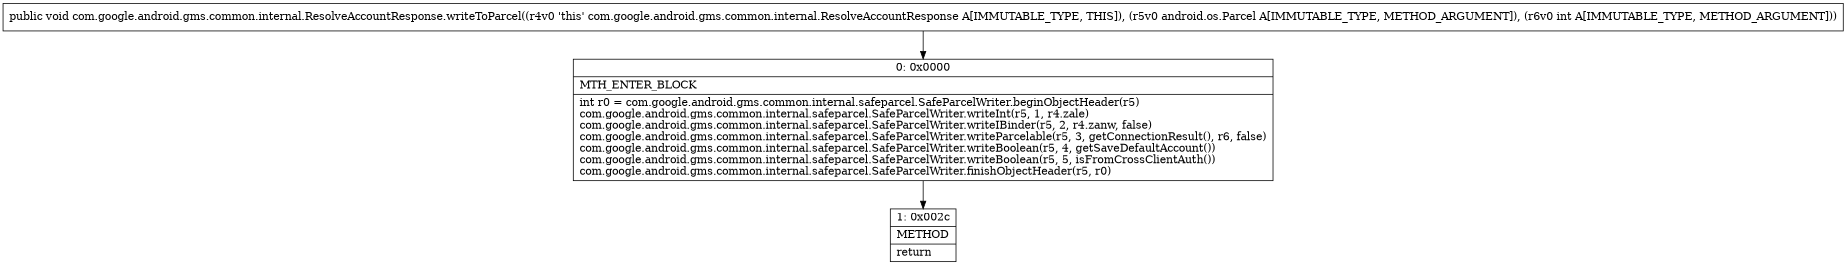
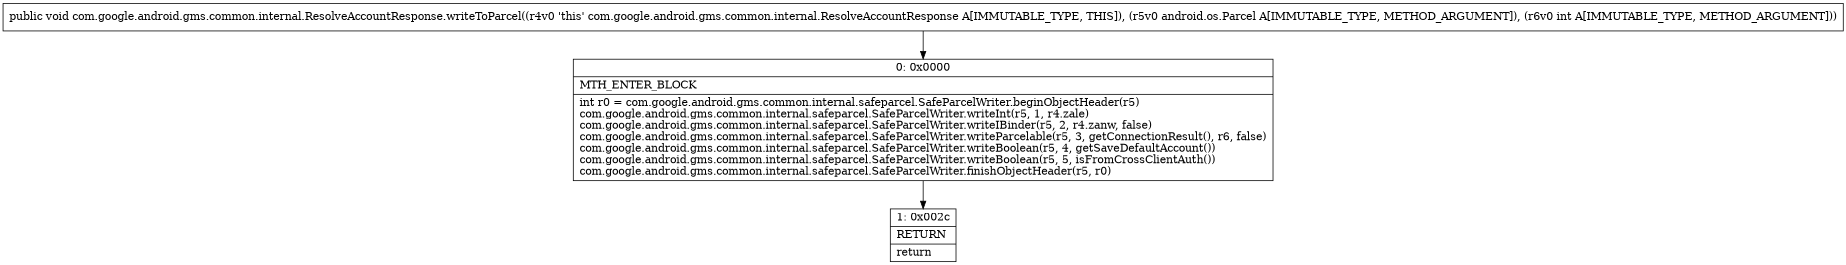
(923, 235) -> (921, 235)
